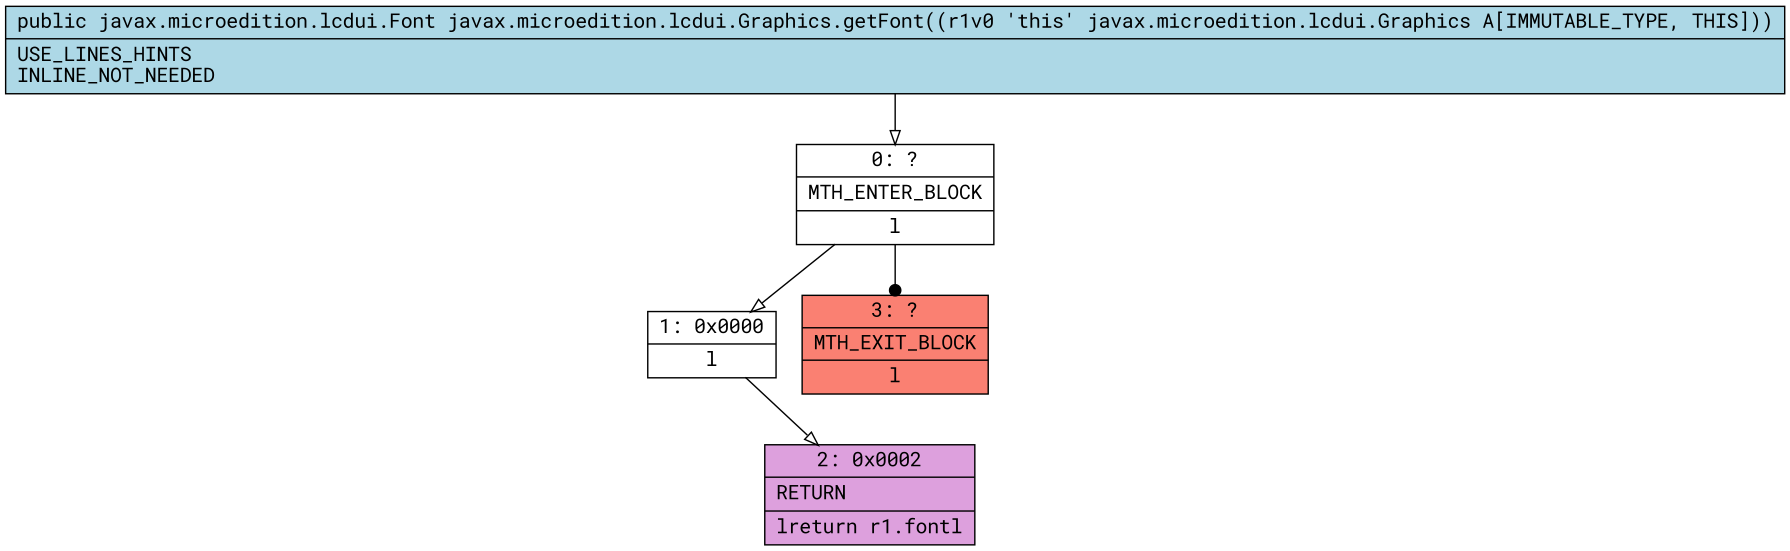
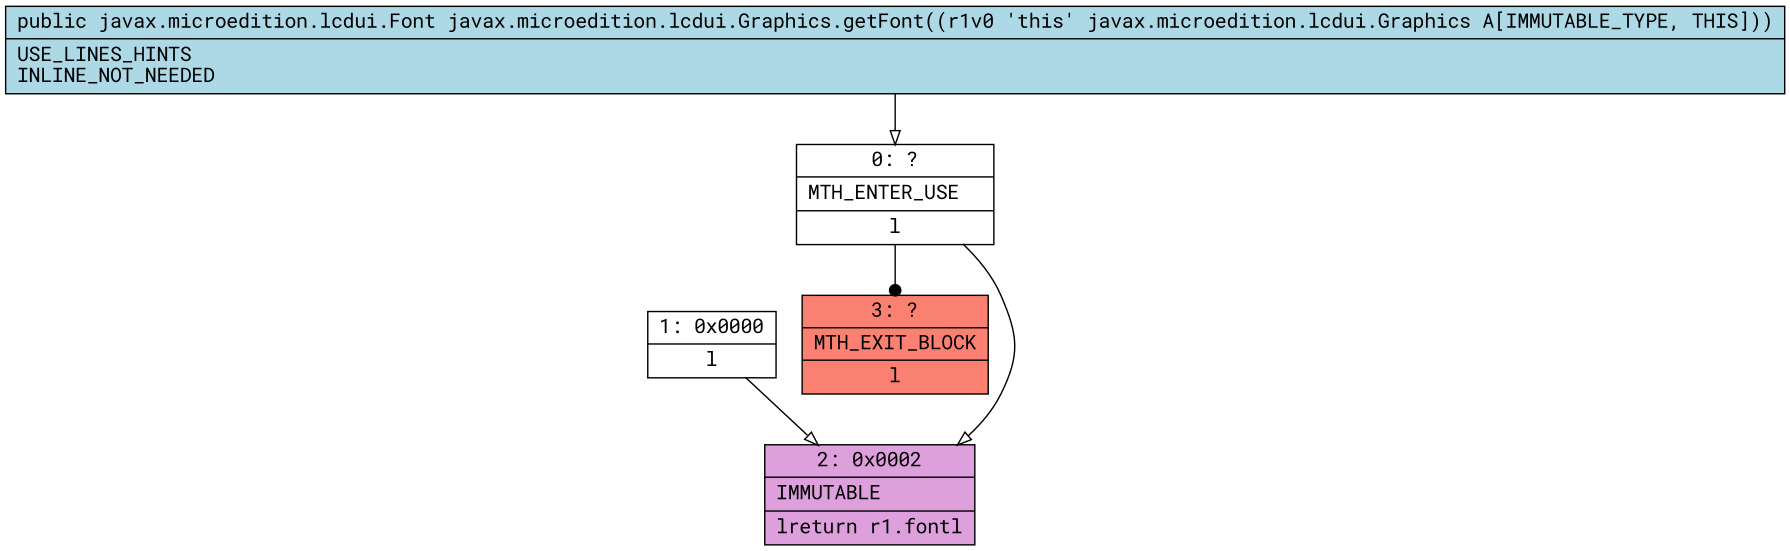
(895, 193) -> (884, 193)
(799, 274) -> (1014, 339)
(811, 493) -> (829, 493)
